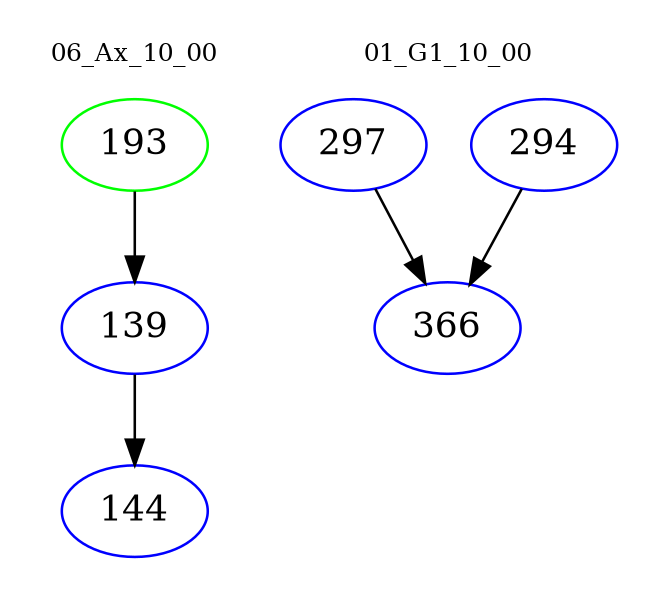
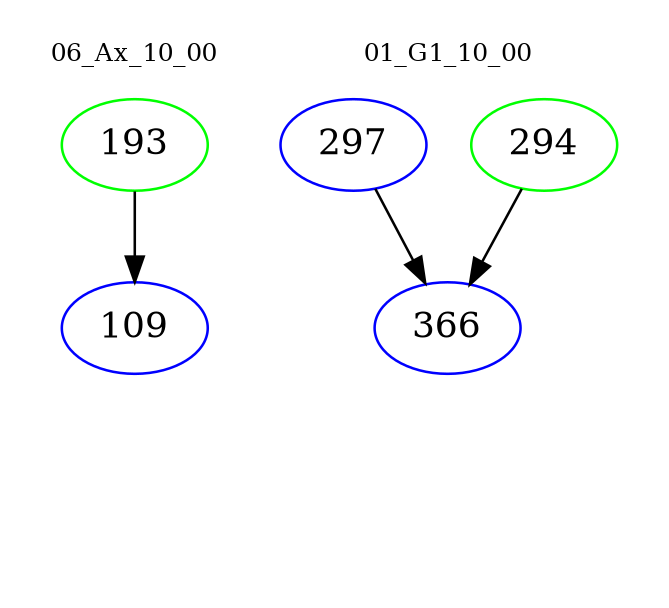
(544, 145) -> (544, 145)
(135, 328) -> (135, 328)
(135, 511) -> none
